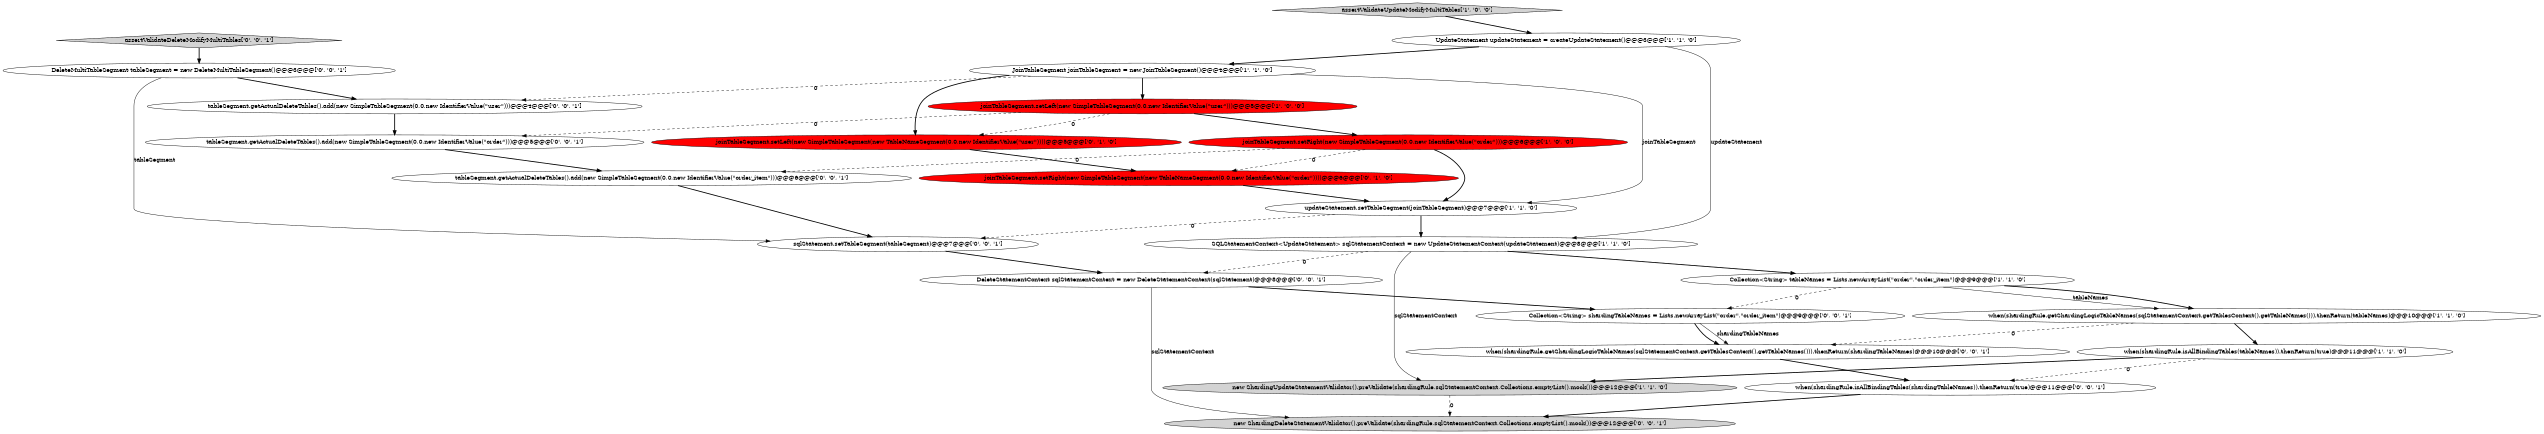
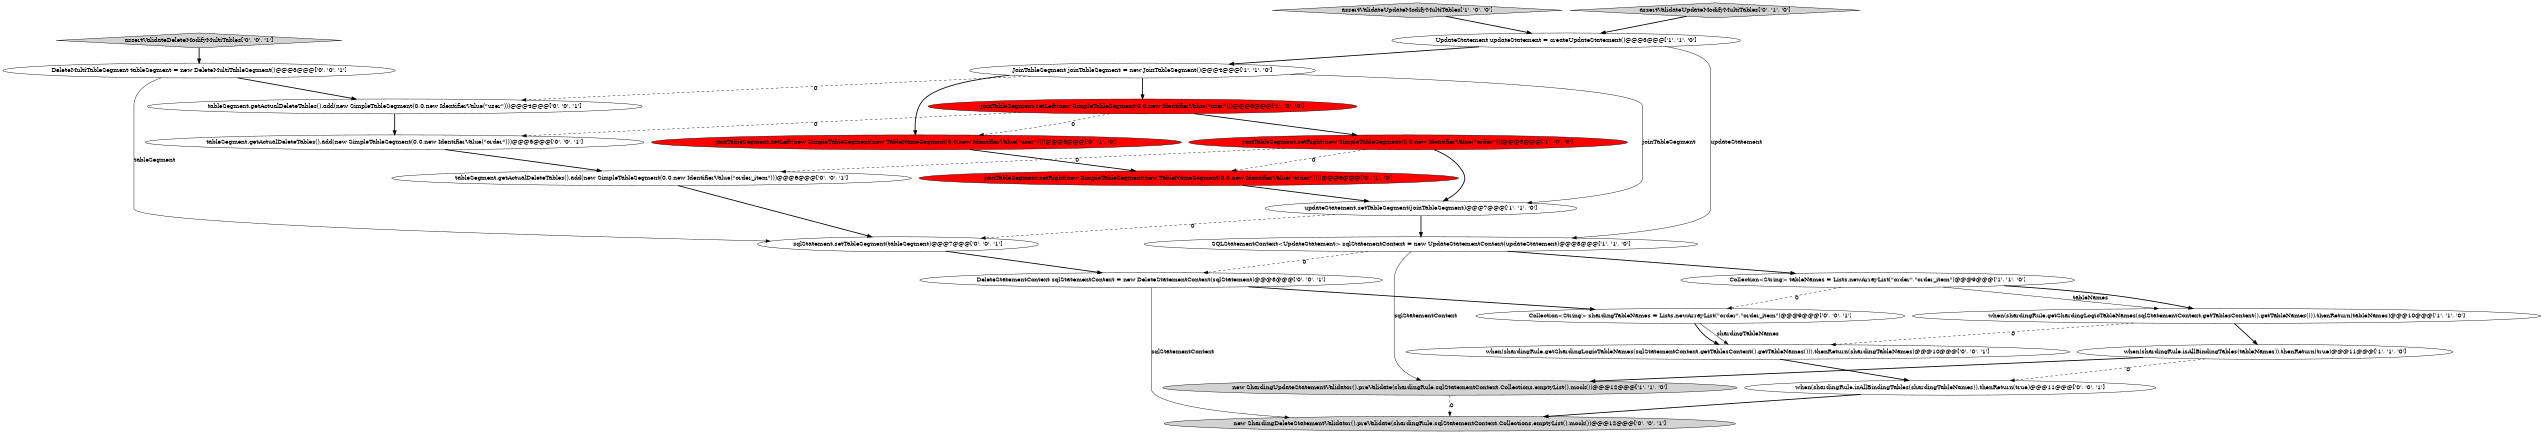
none -> (1715, 10)
